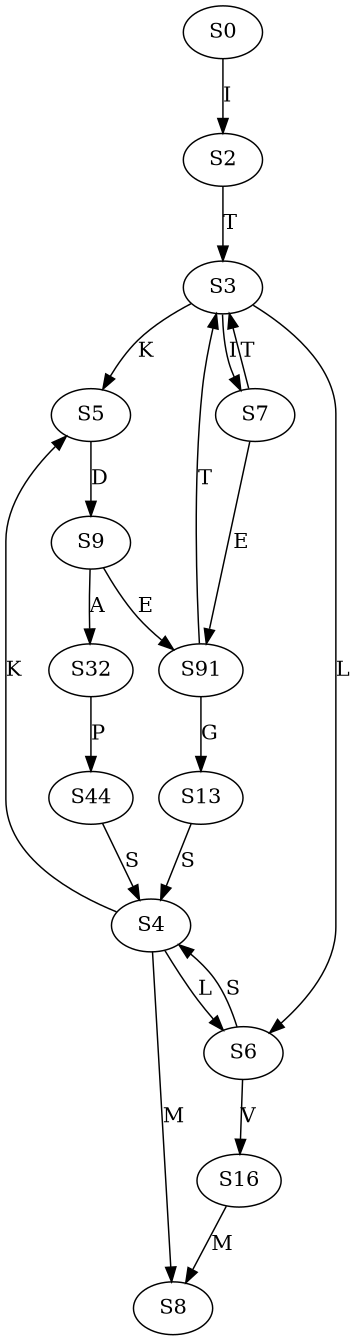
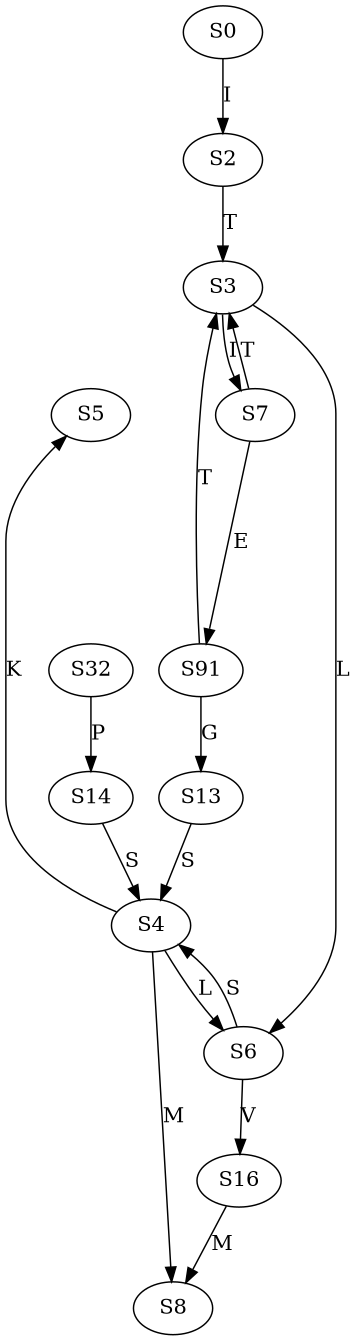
(145, 334) -> none
(91, 543) -> none
(91, 798) -> (91, 798)
